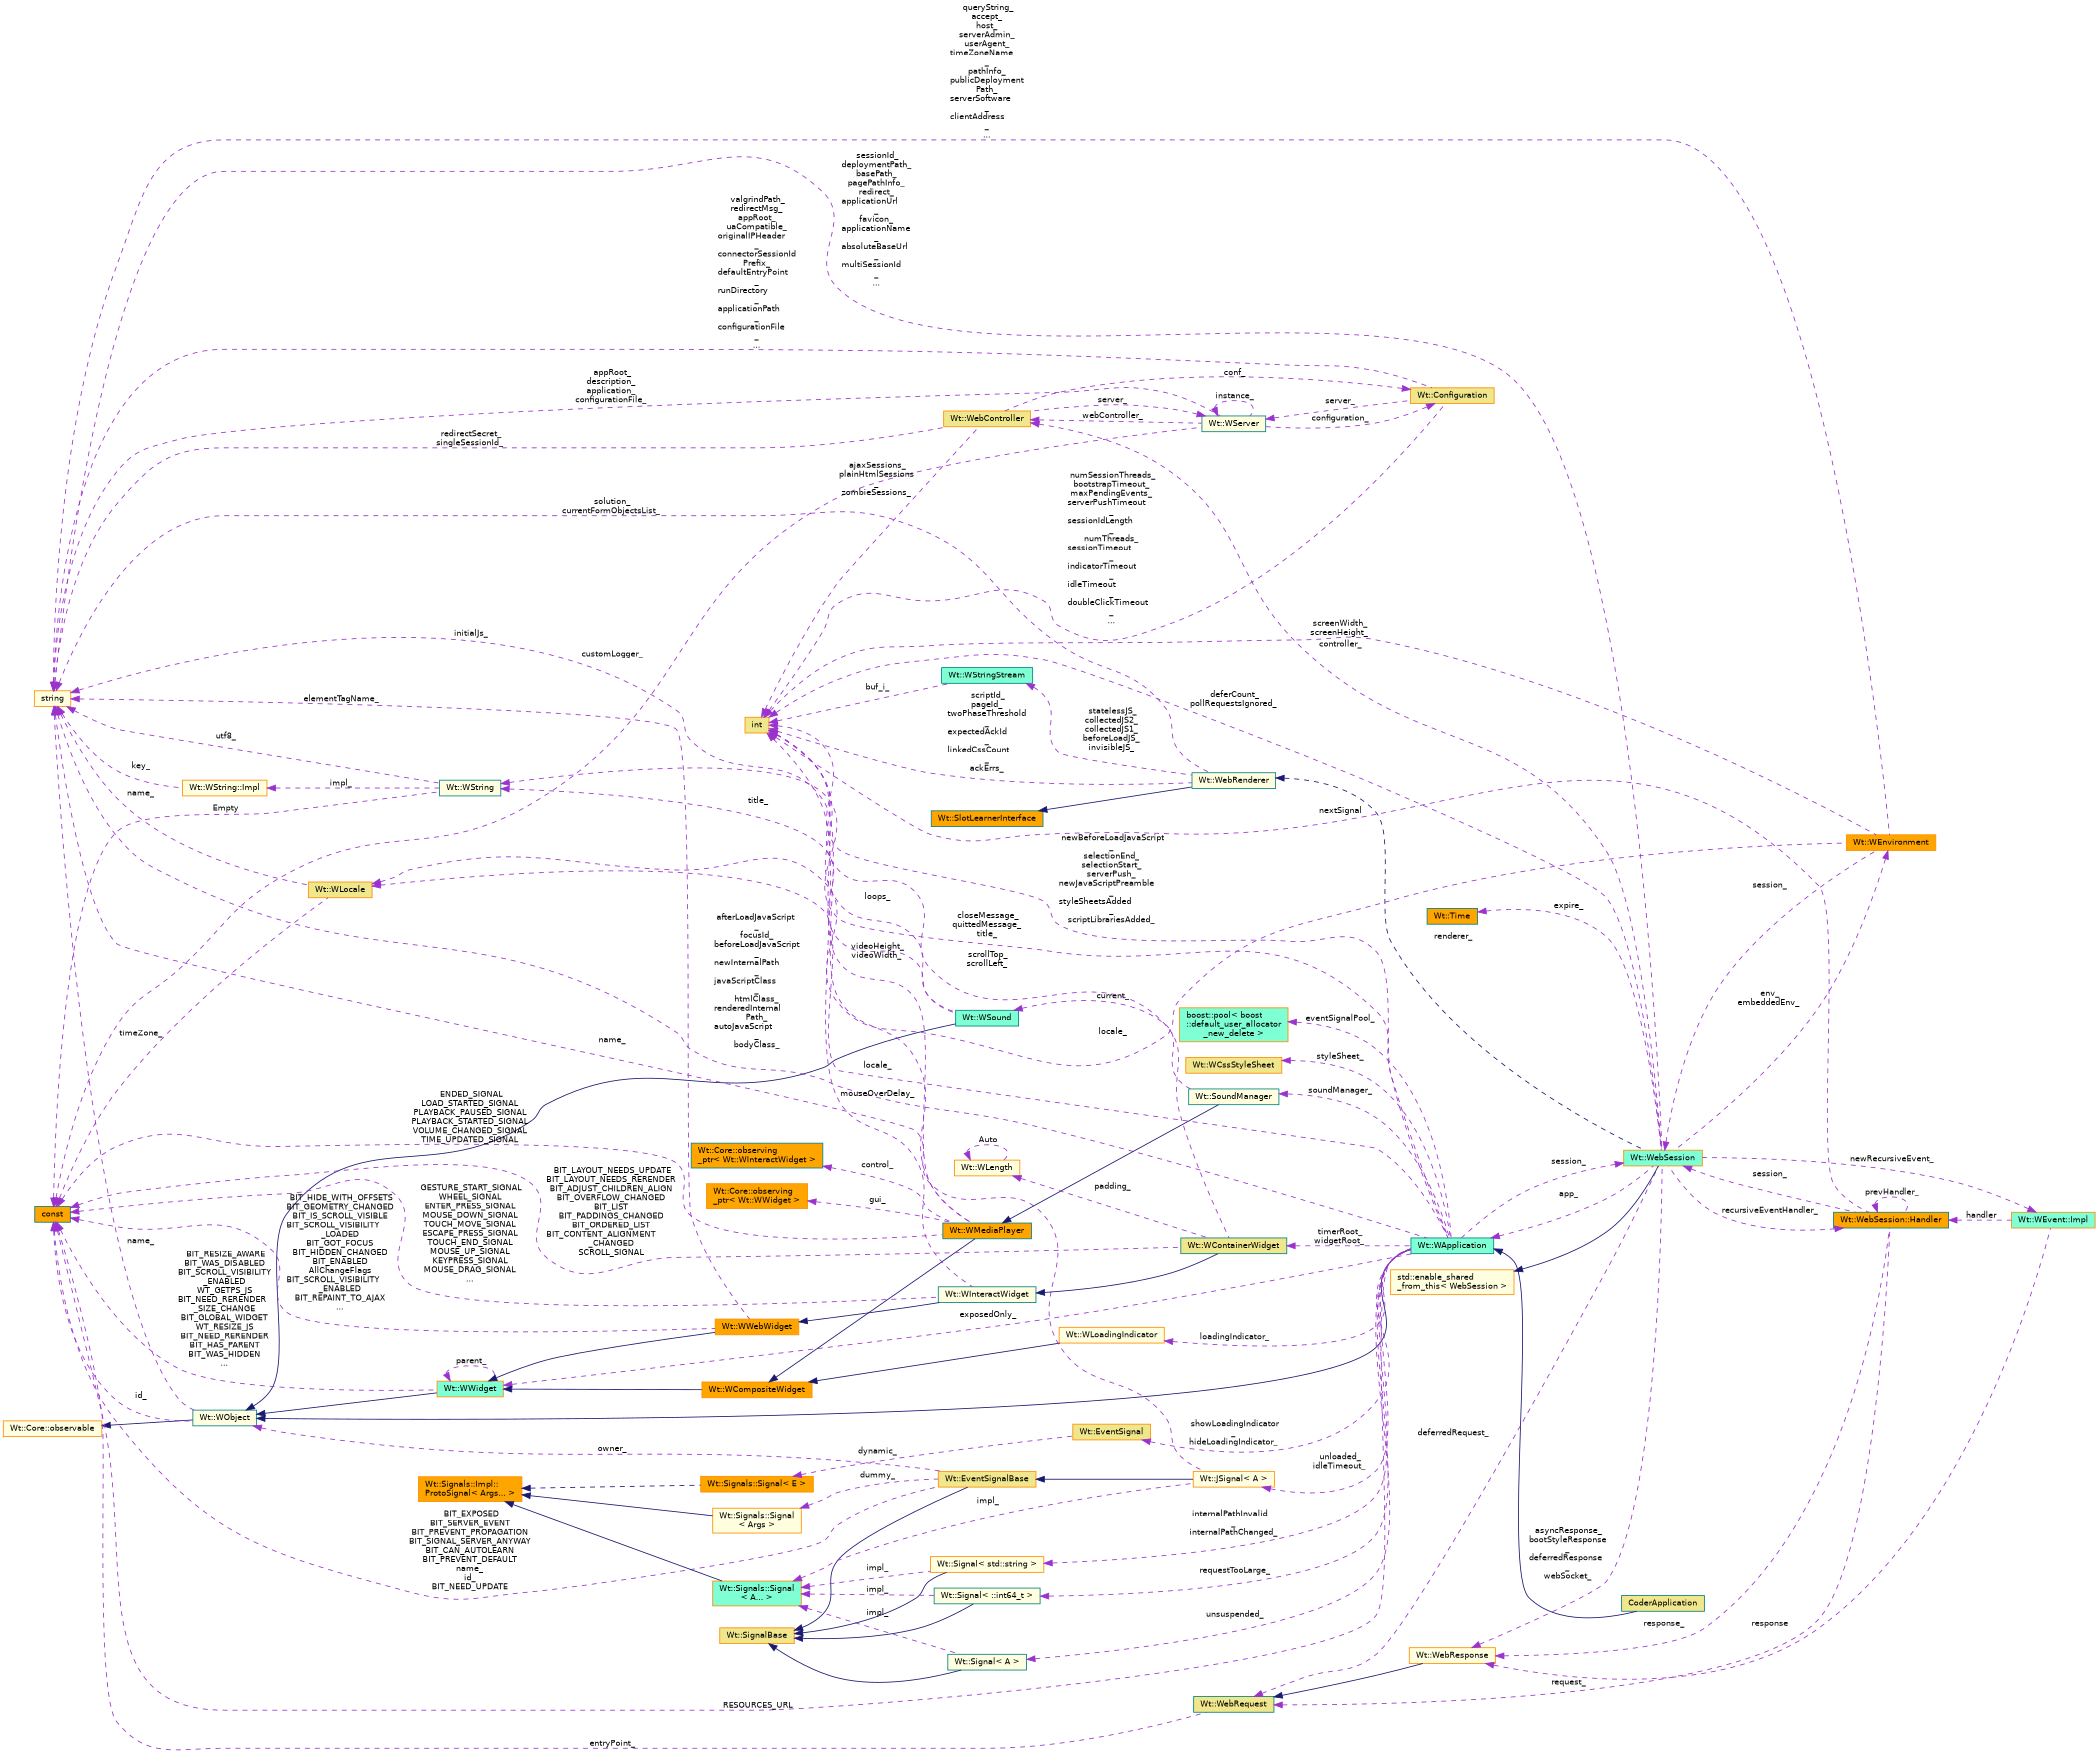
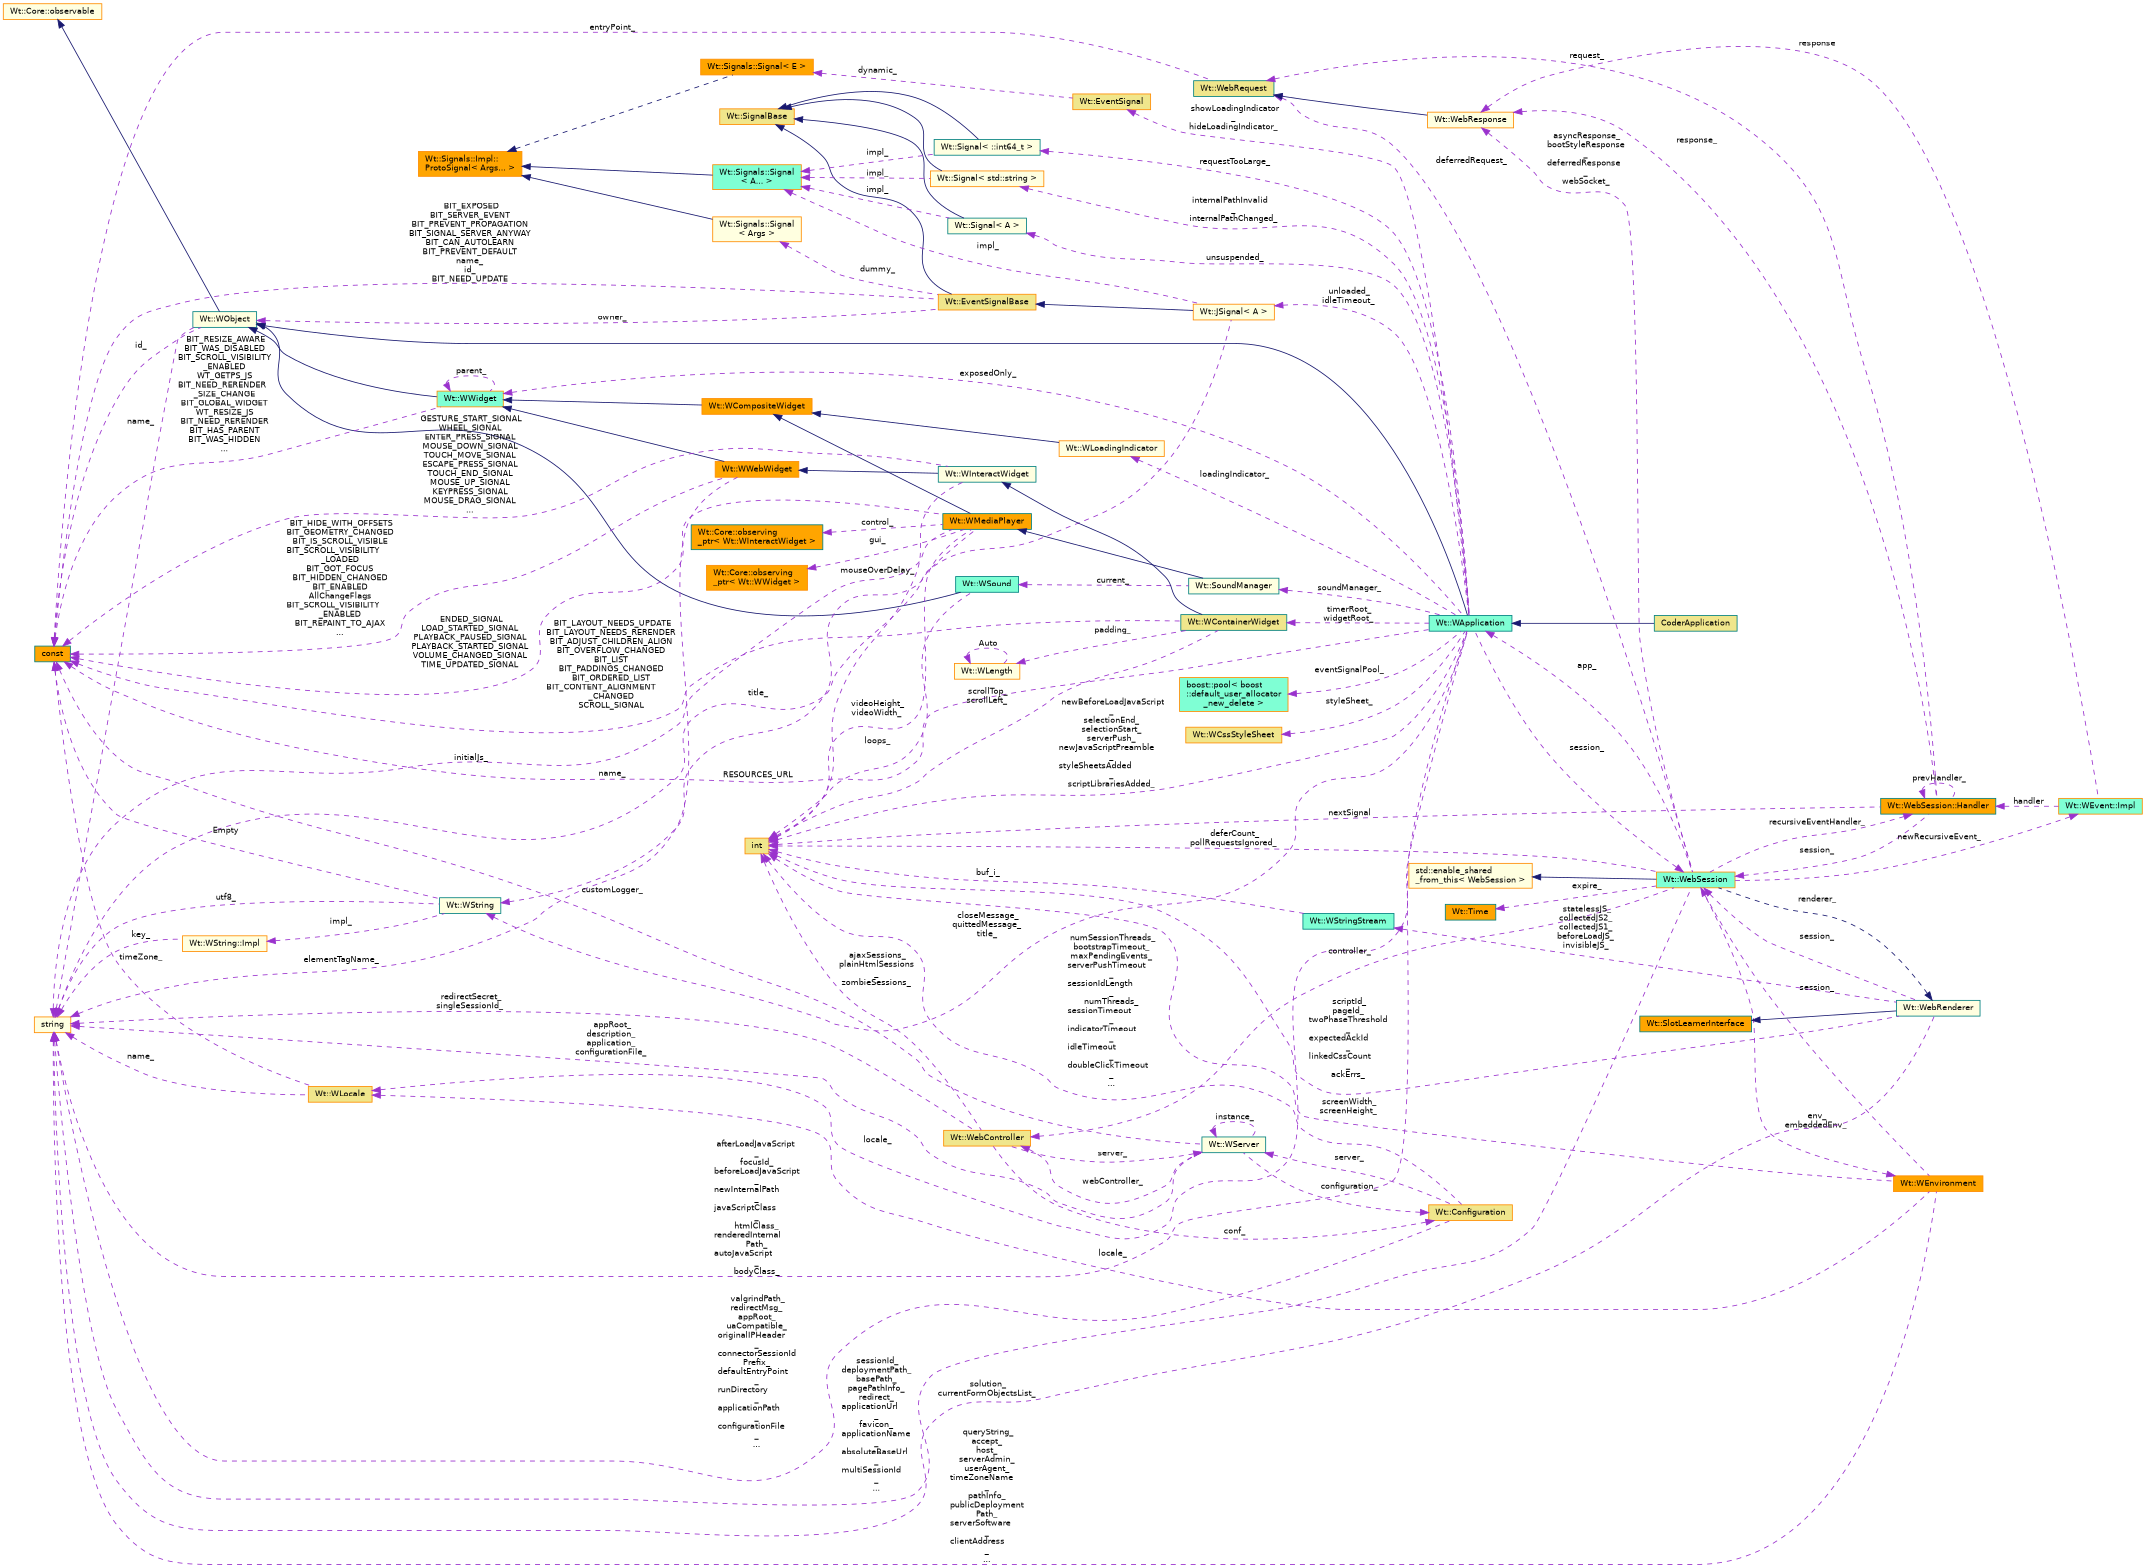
(792, 829) -> (762, 732)
none -> (1807, 958)
